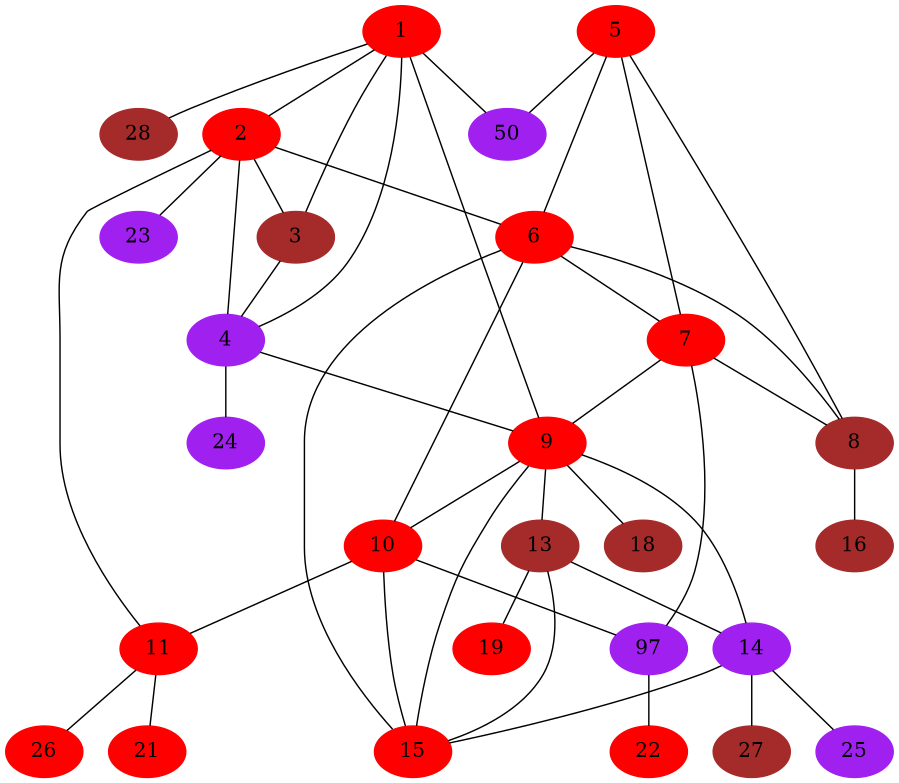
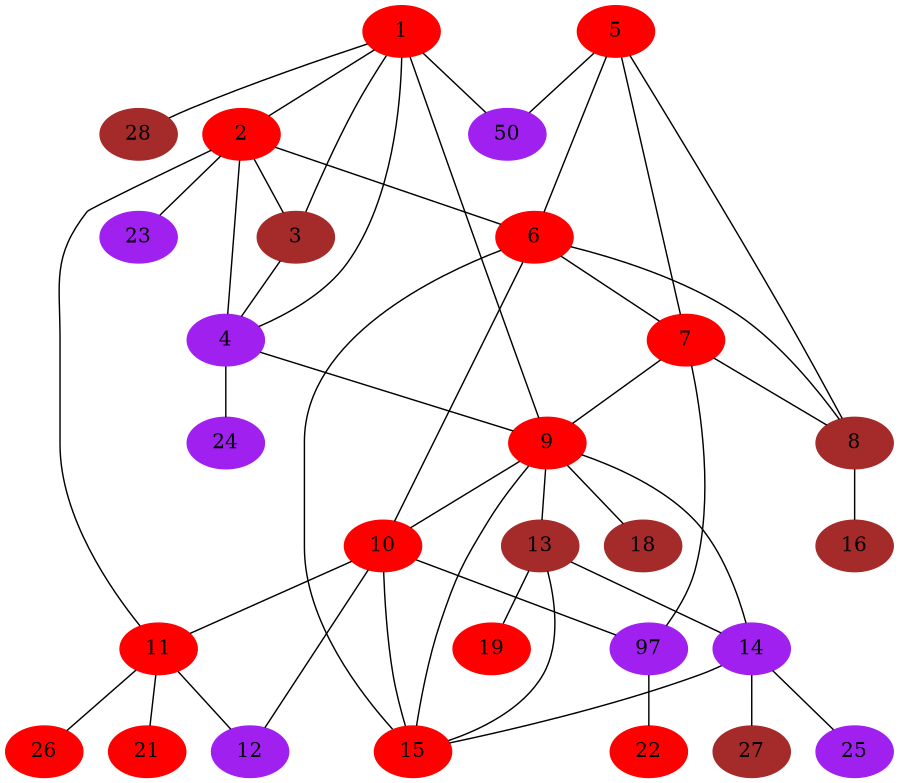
none -> (250, 752)
